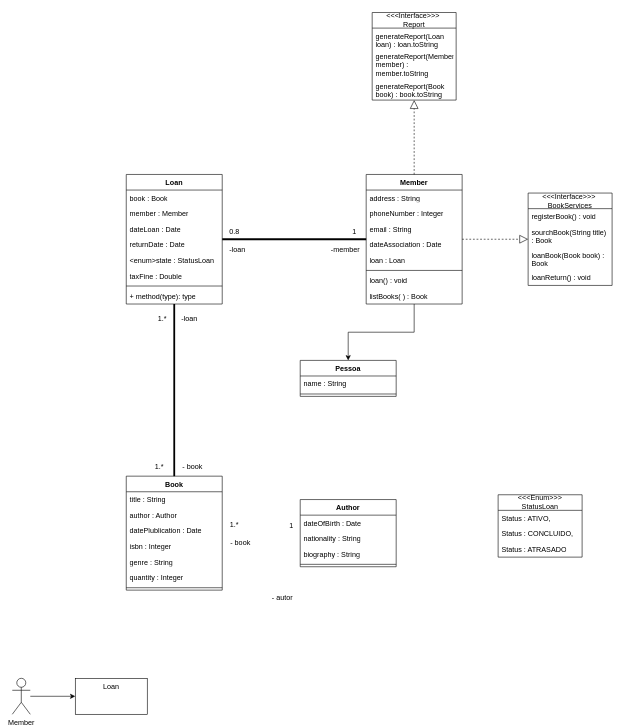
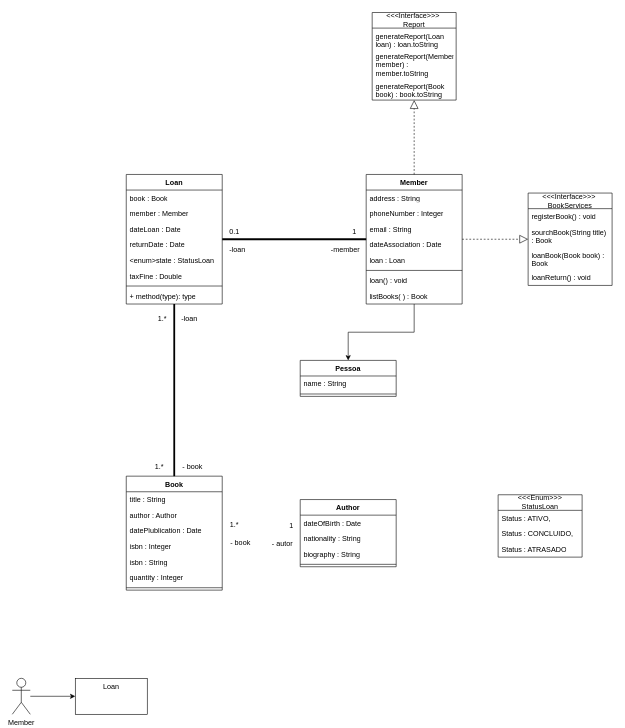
(235, 231) -> (235, 231)
(154, 563) -> (151, 563)
(282, 598) -> (282, 544)
